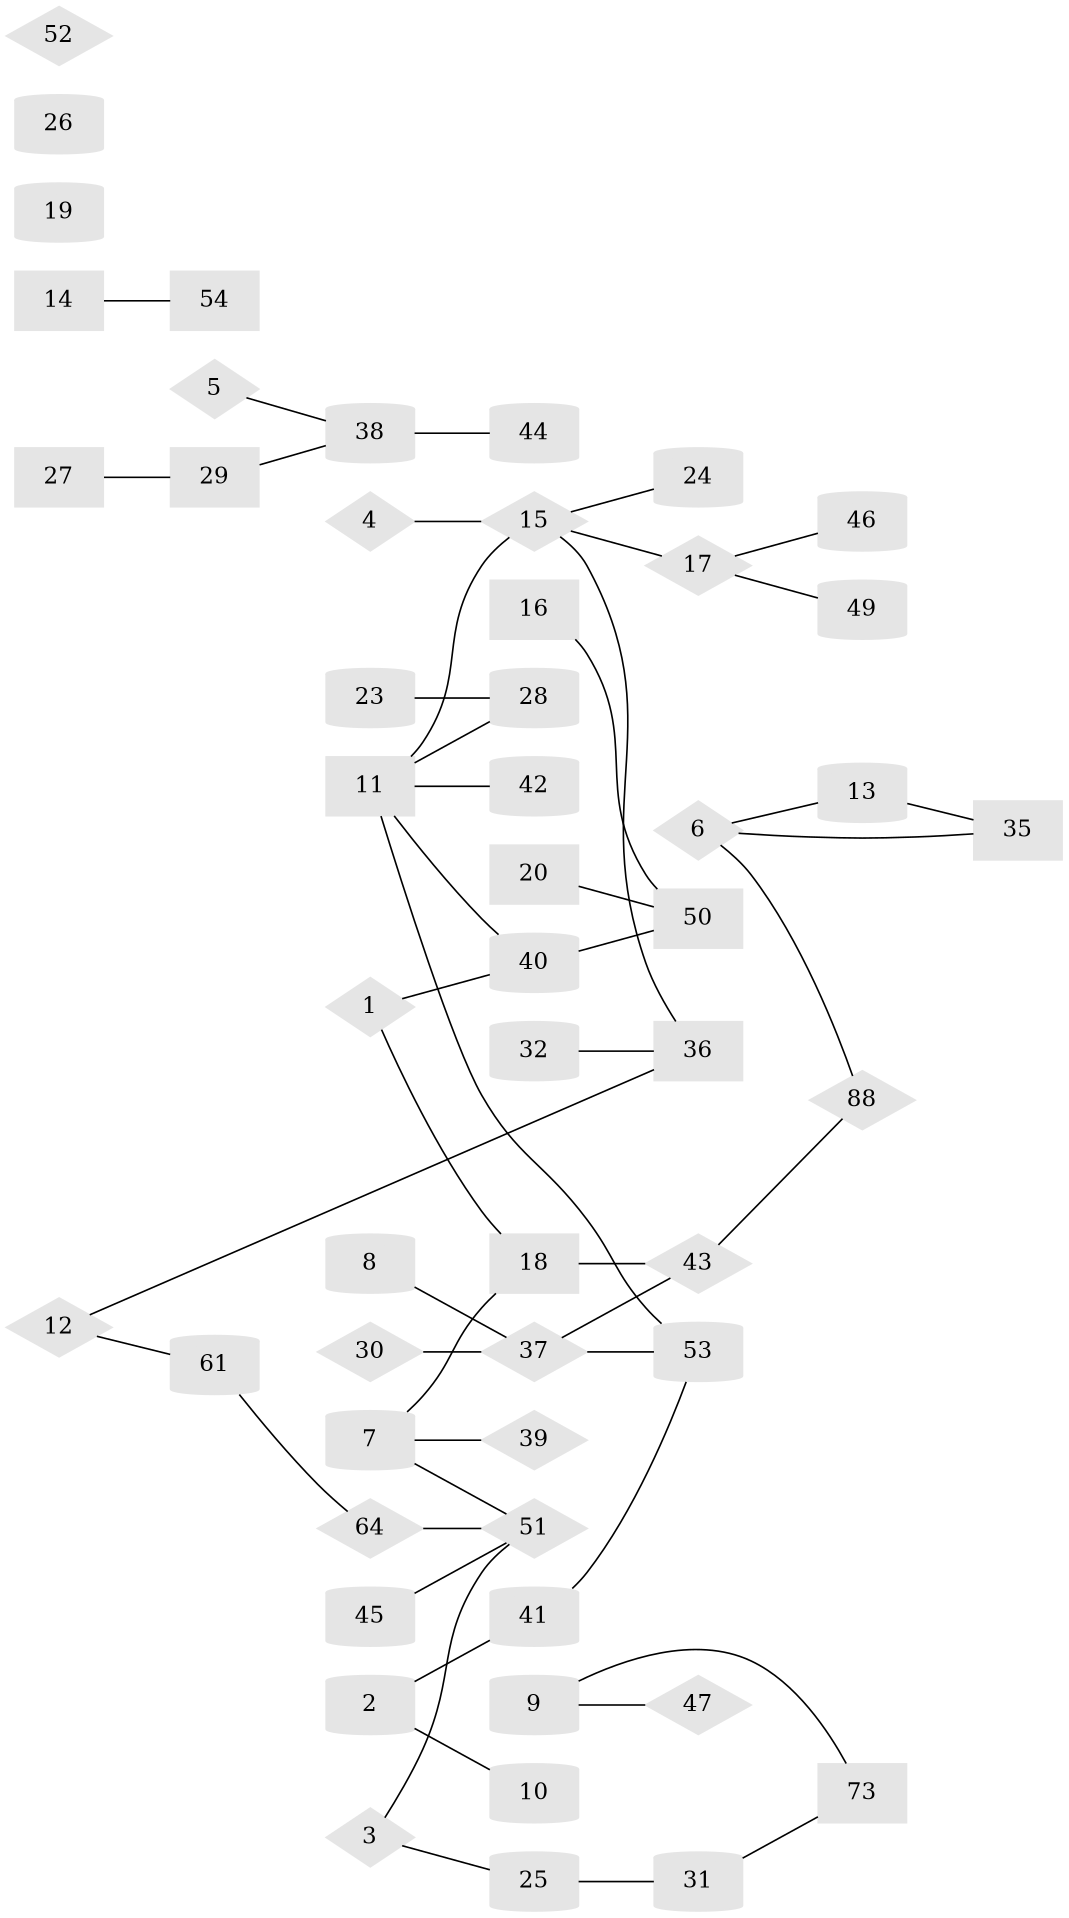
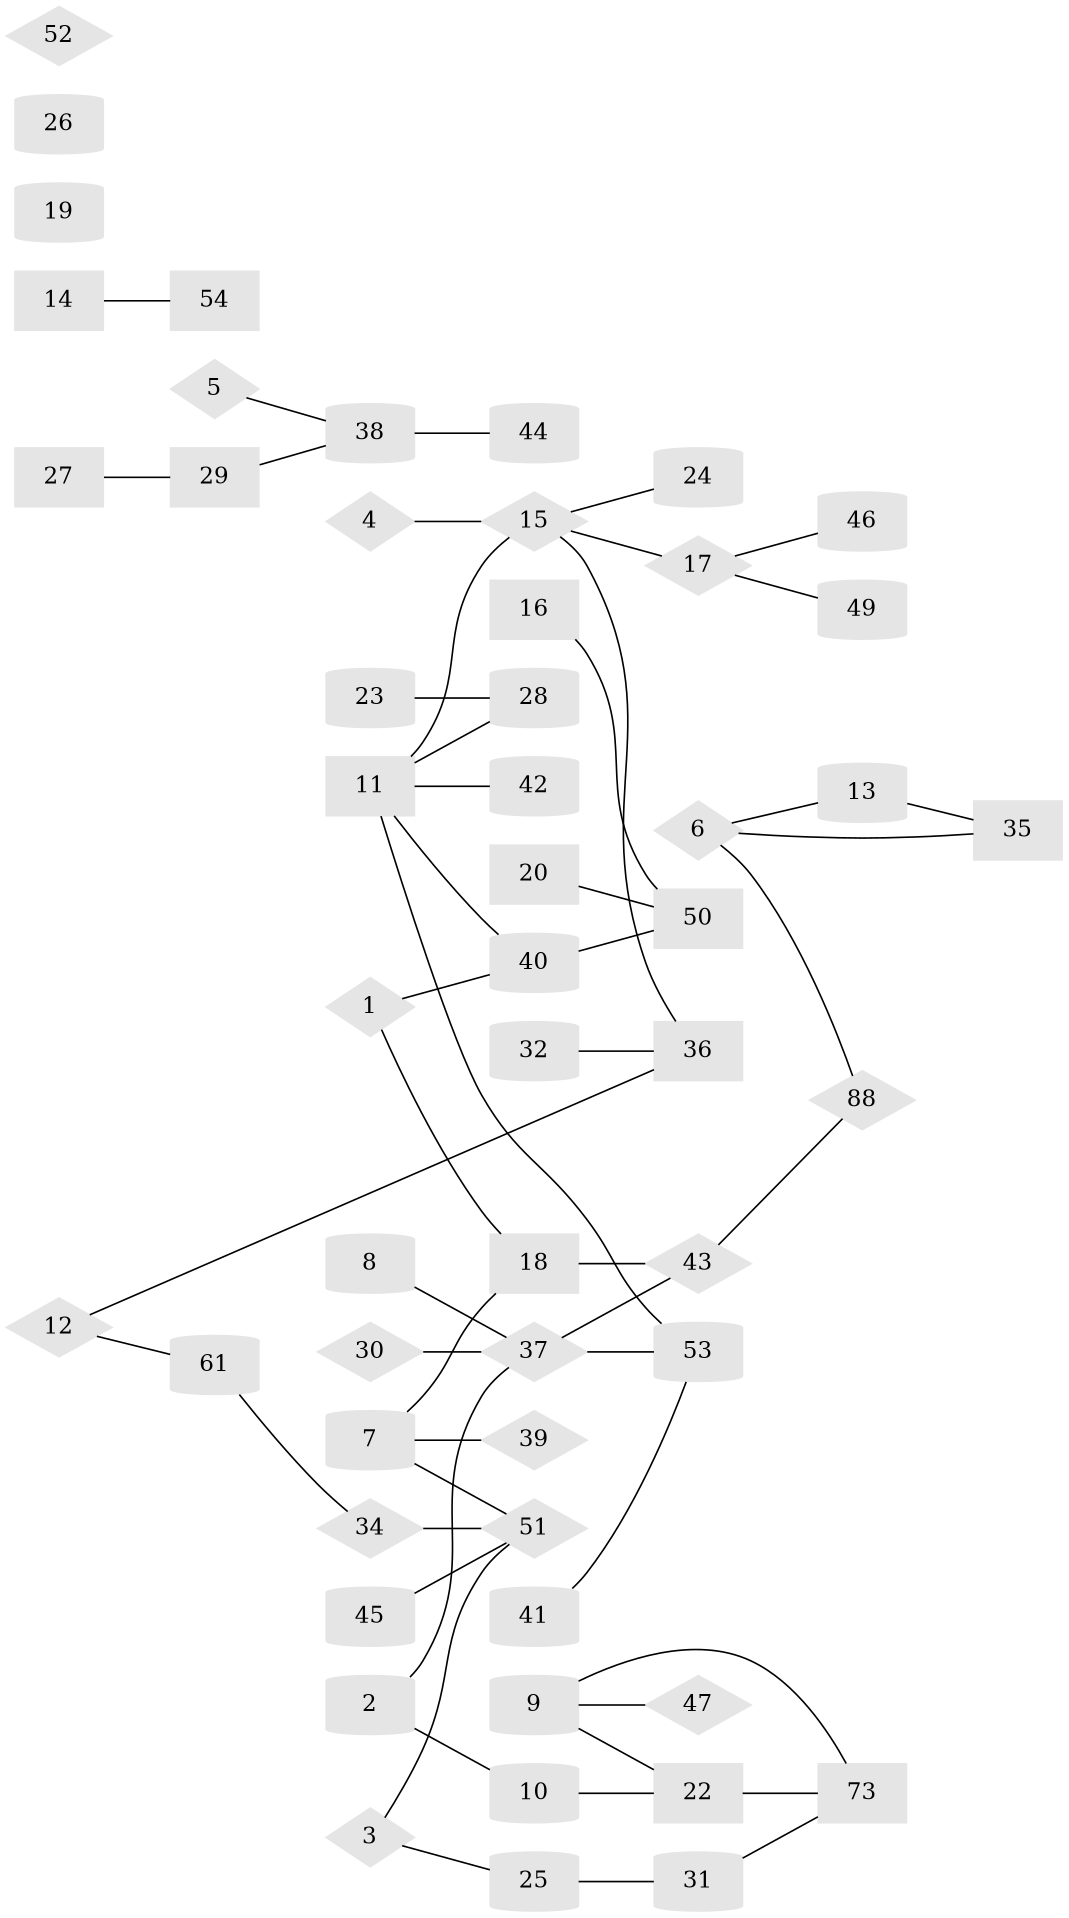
(370, 1528) -> (370, 1528)
(460, 1657) -> (452, 1511)
none -> (698, 1793)
